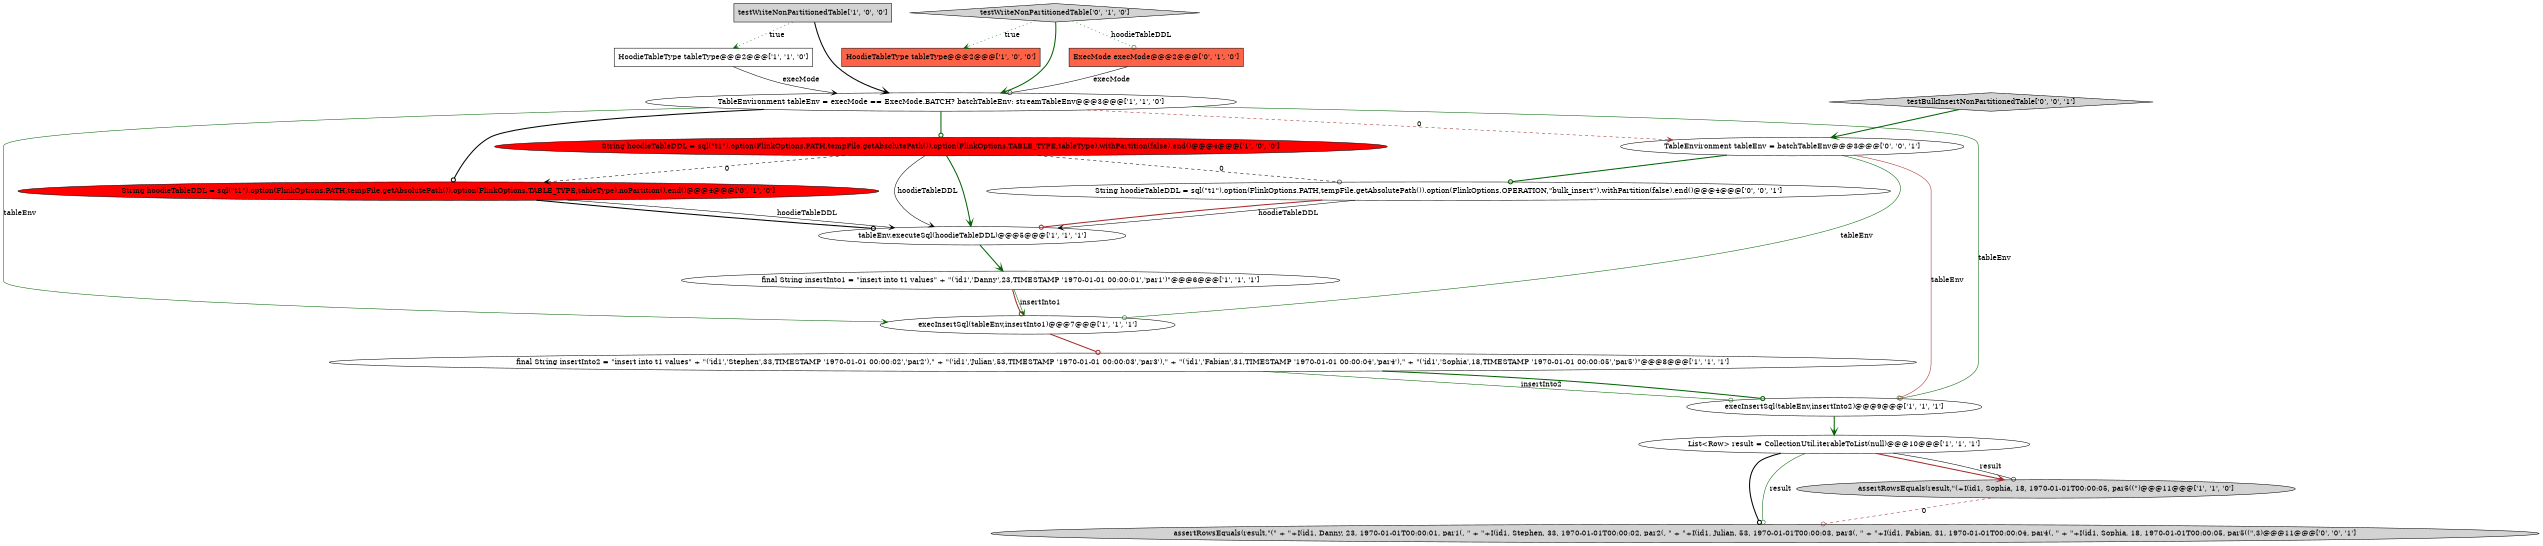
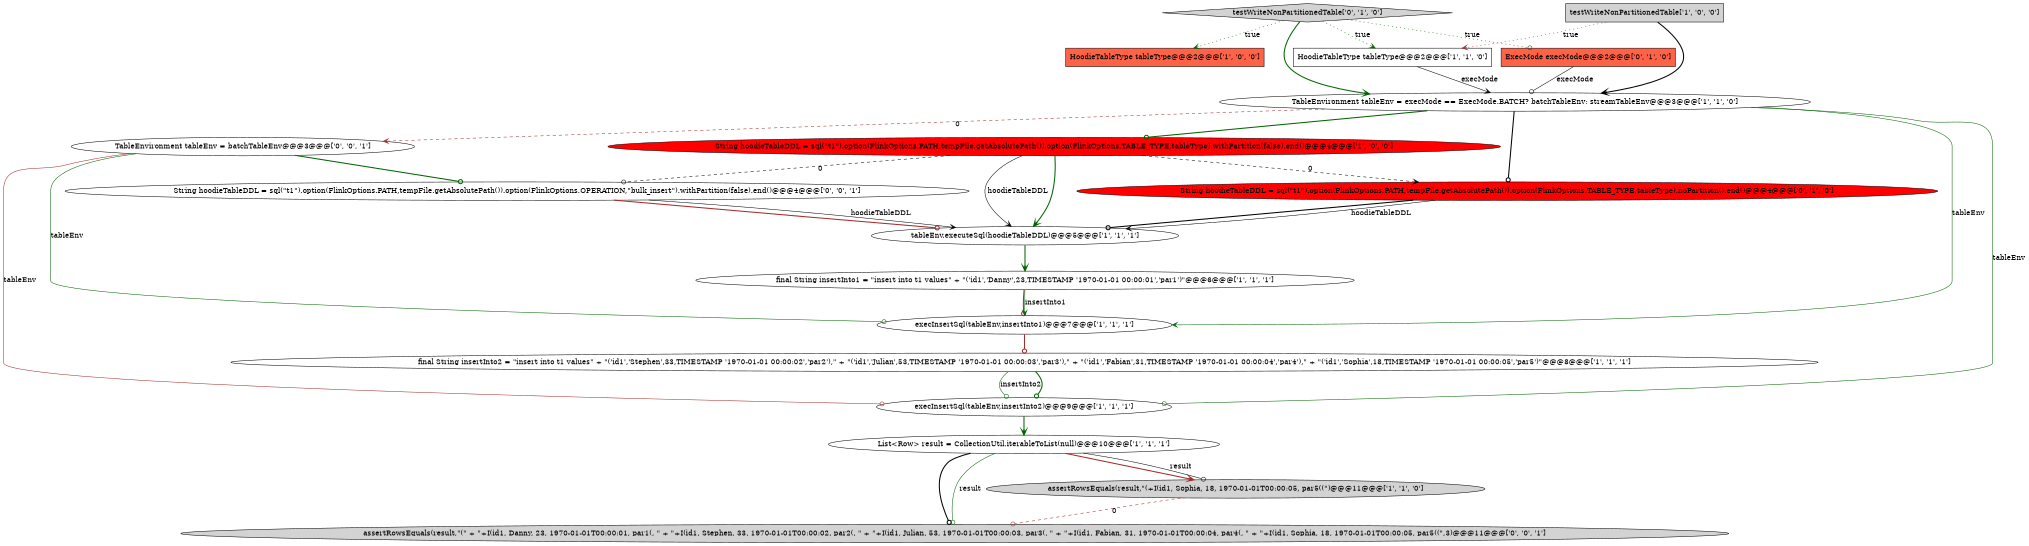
none -> (1347, 33)
(765, 34) -> (1537, 36)
(1141, 35) -> (1473, 35)
(1991, 102) -> none
